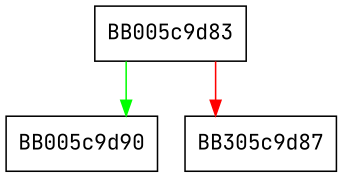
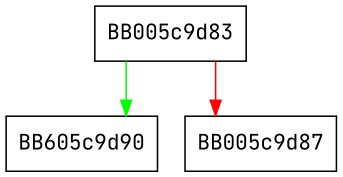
(82, 144) -> (82, 144)
(261, 144) -> (261, 144)
